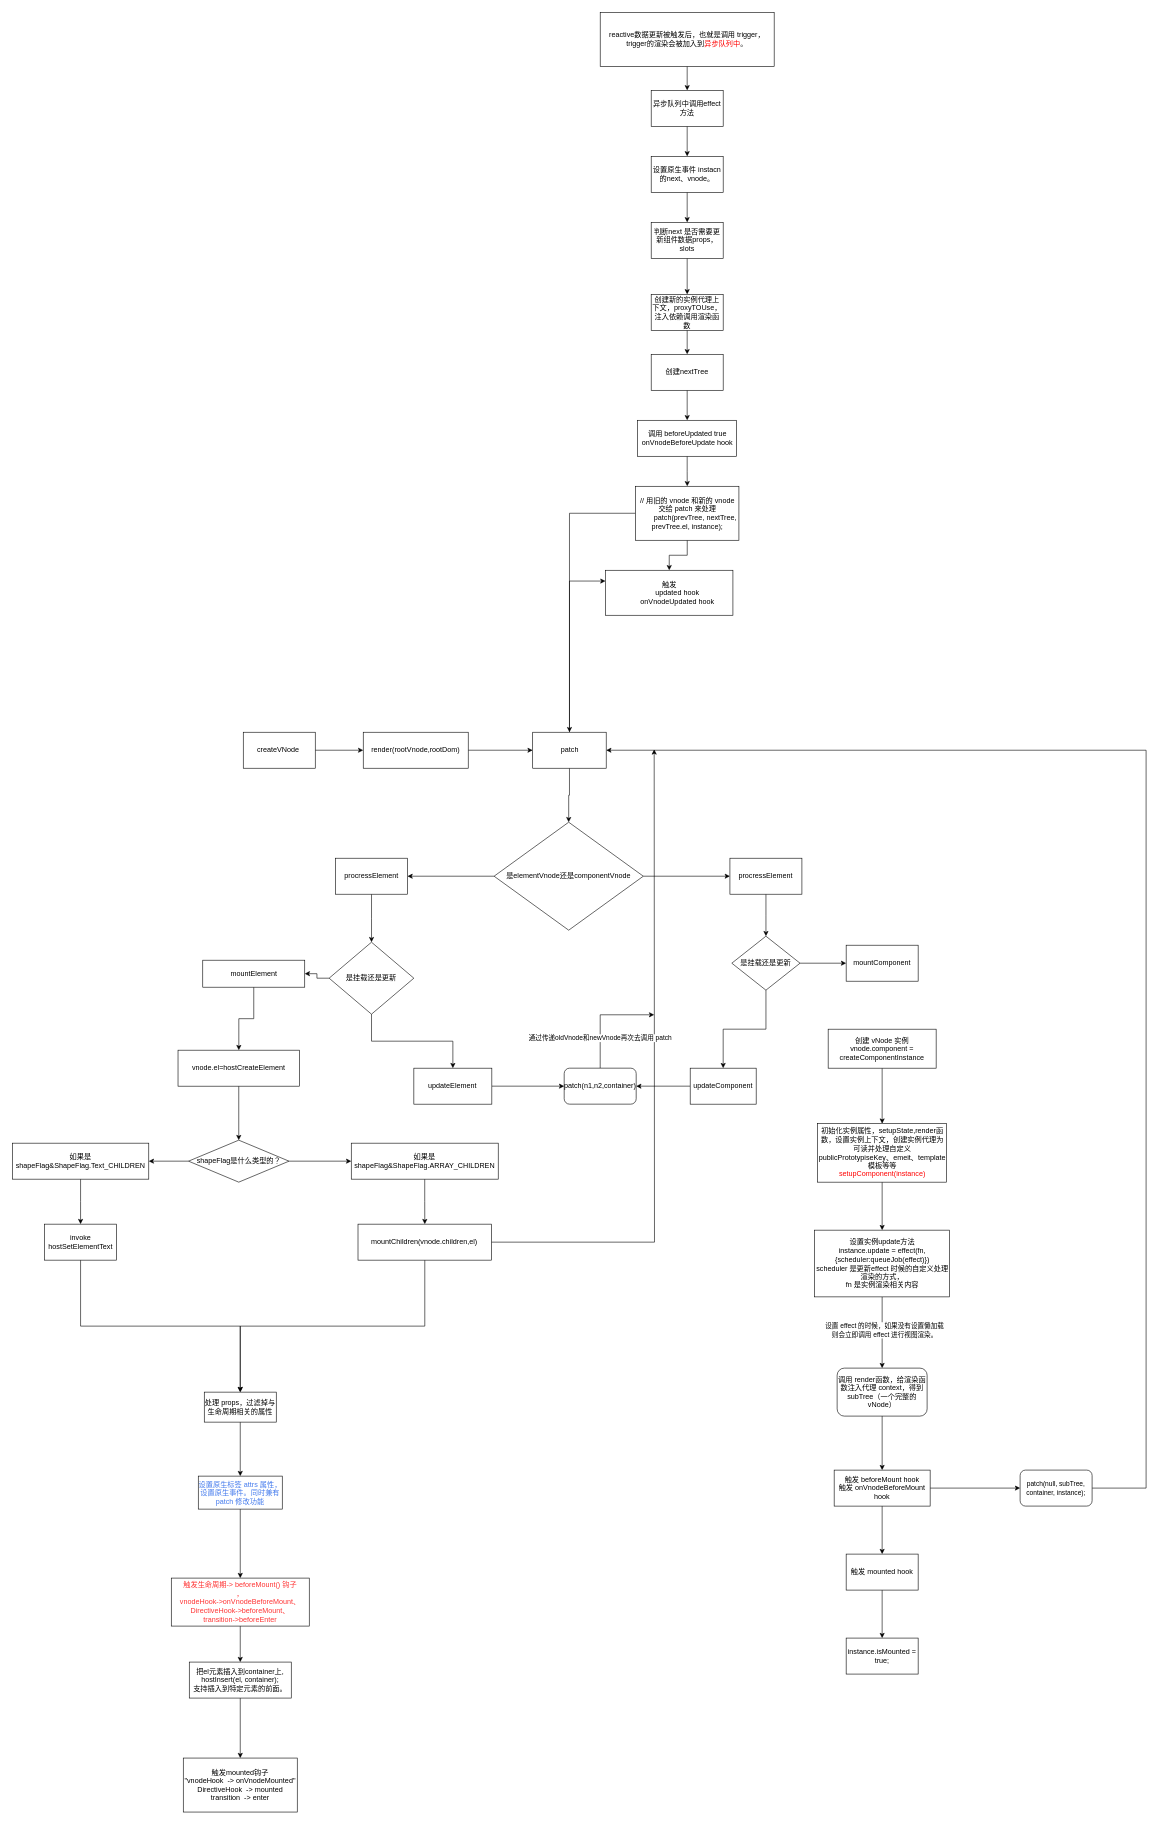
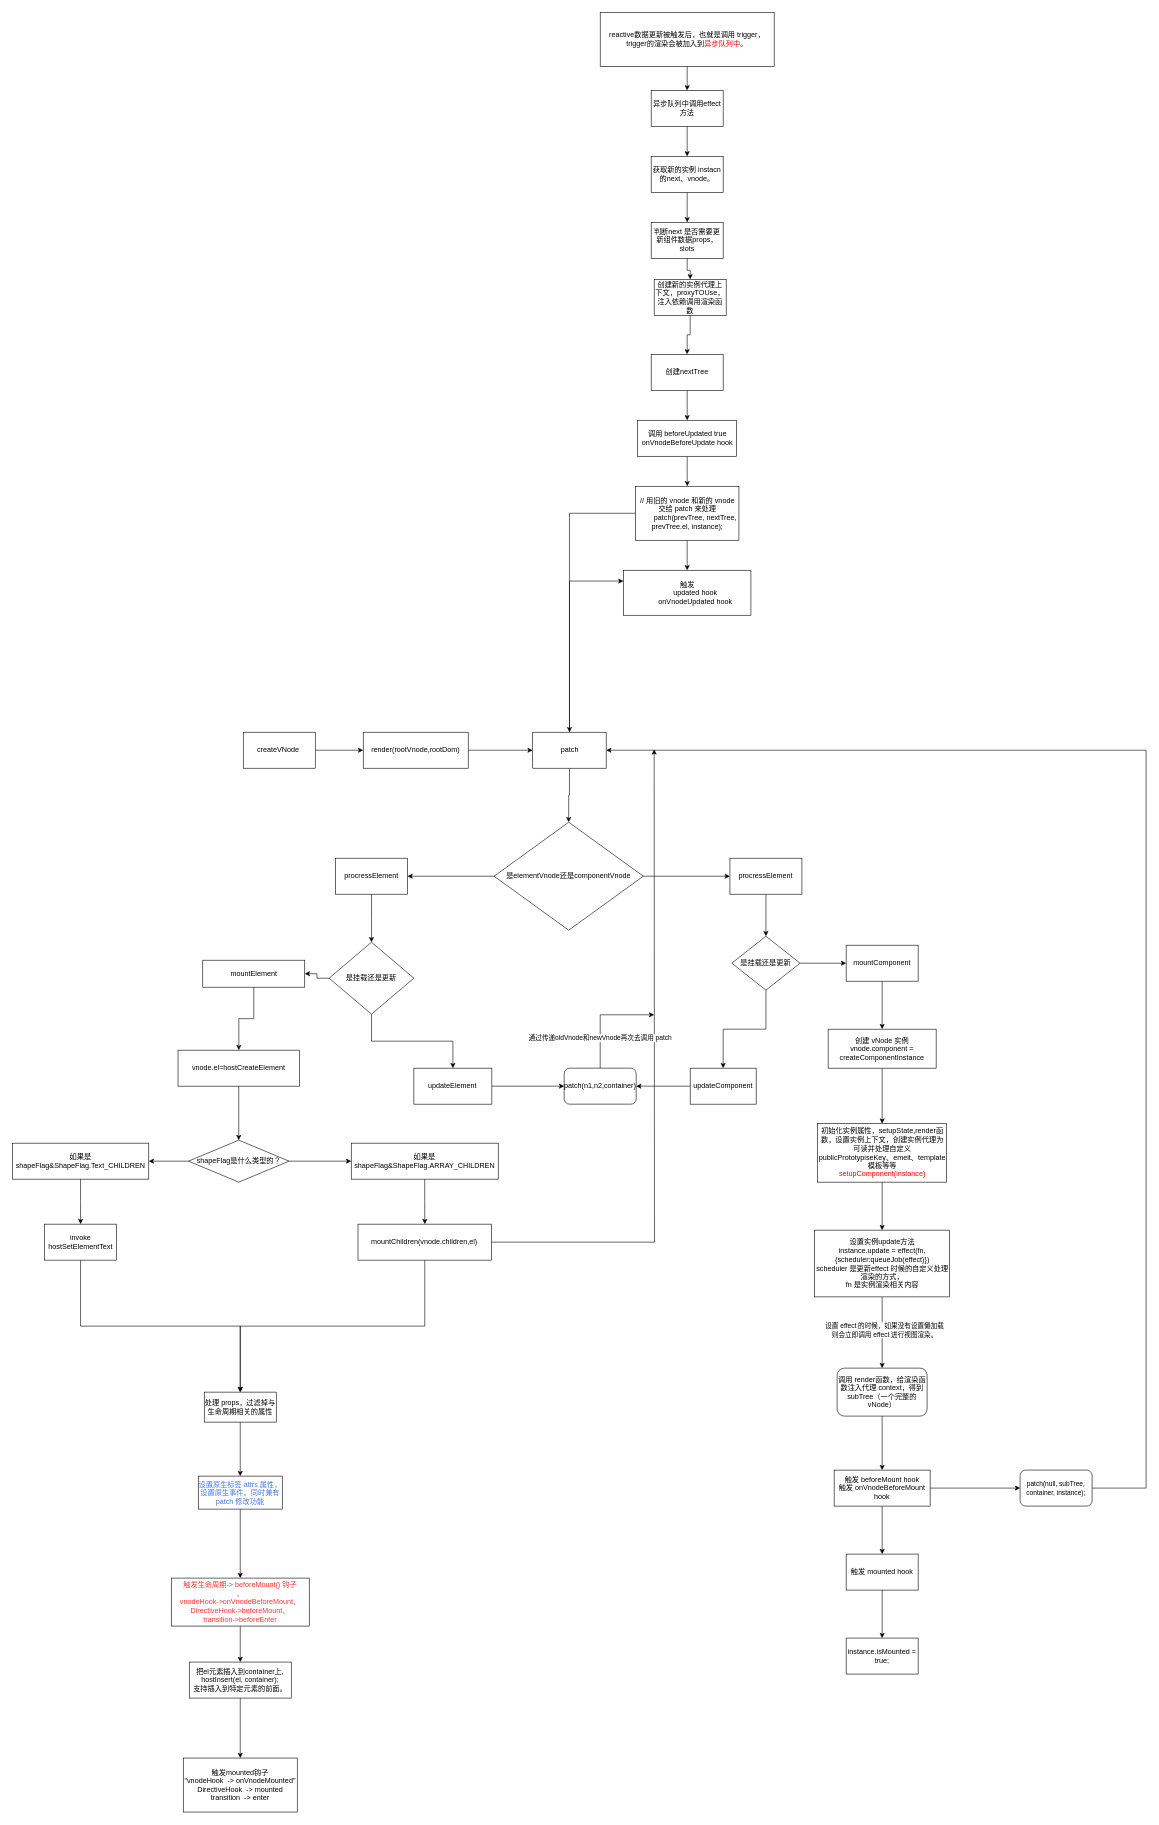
(687, 174) -> (687, 174)
(687, 312) -> (690, 297)
(669, 593) -> (687, 593)
none -> (882, 1023)
